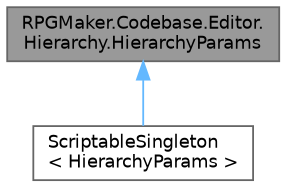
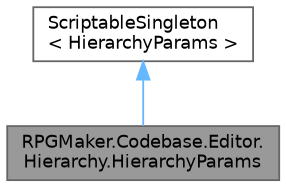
(143, 103) -> (143, 103)
